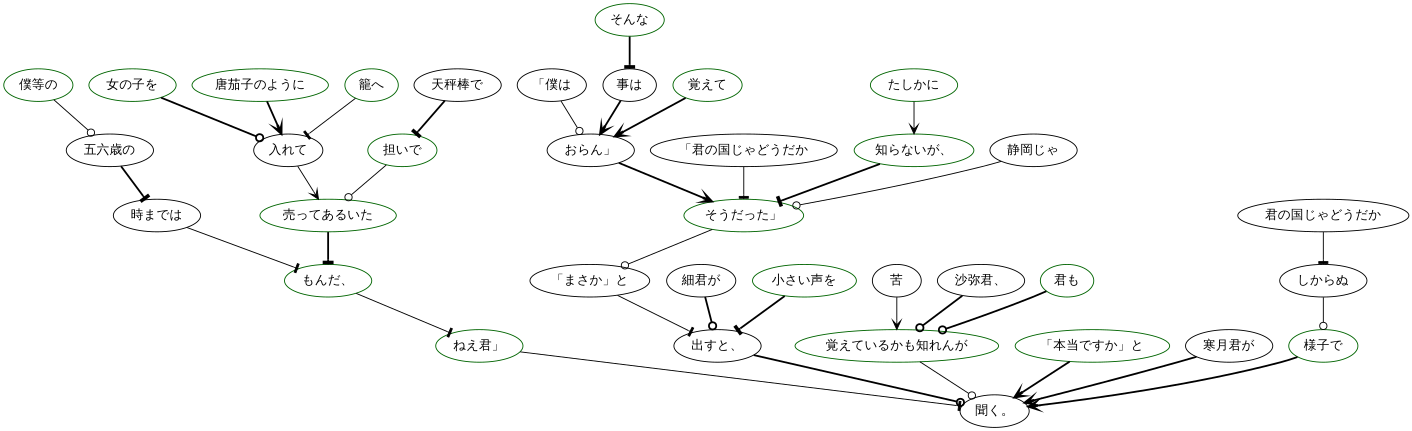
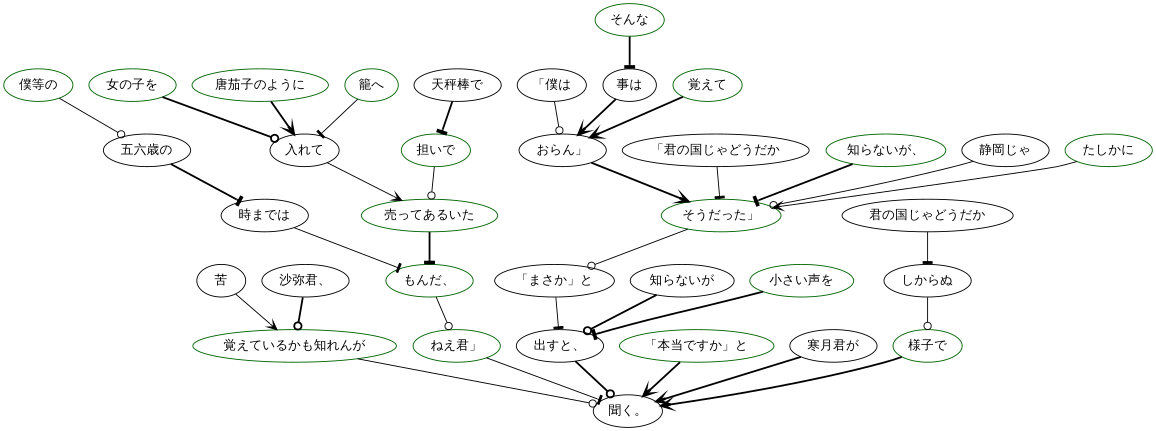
(914, 113) -> (930, 185)
(701, 281) -> (682, 281)
(1067, 281) -> none
(402, 312) -> (442, 310)
